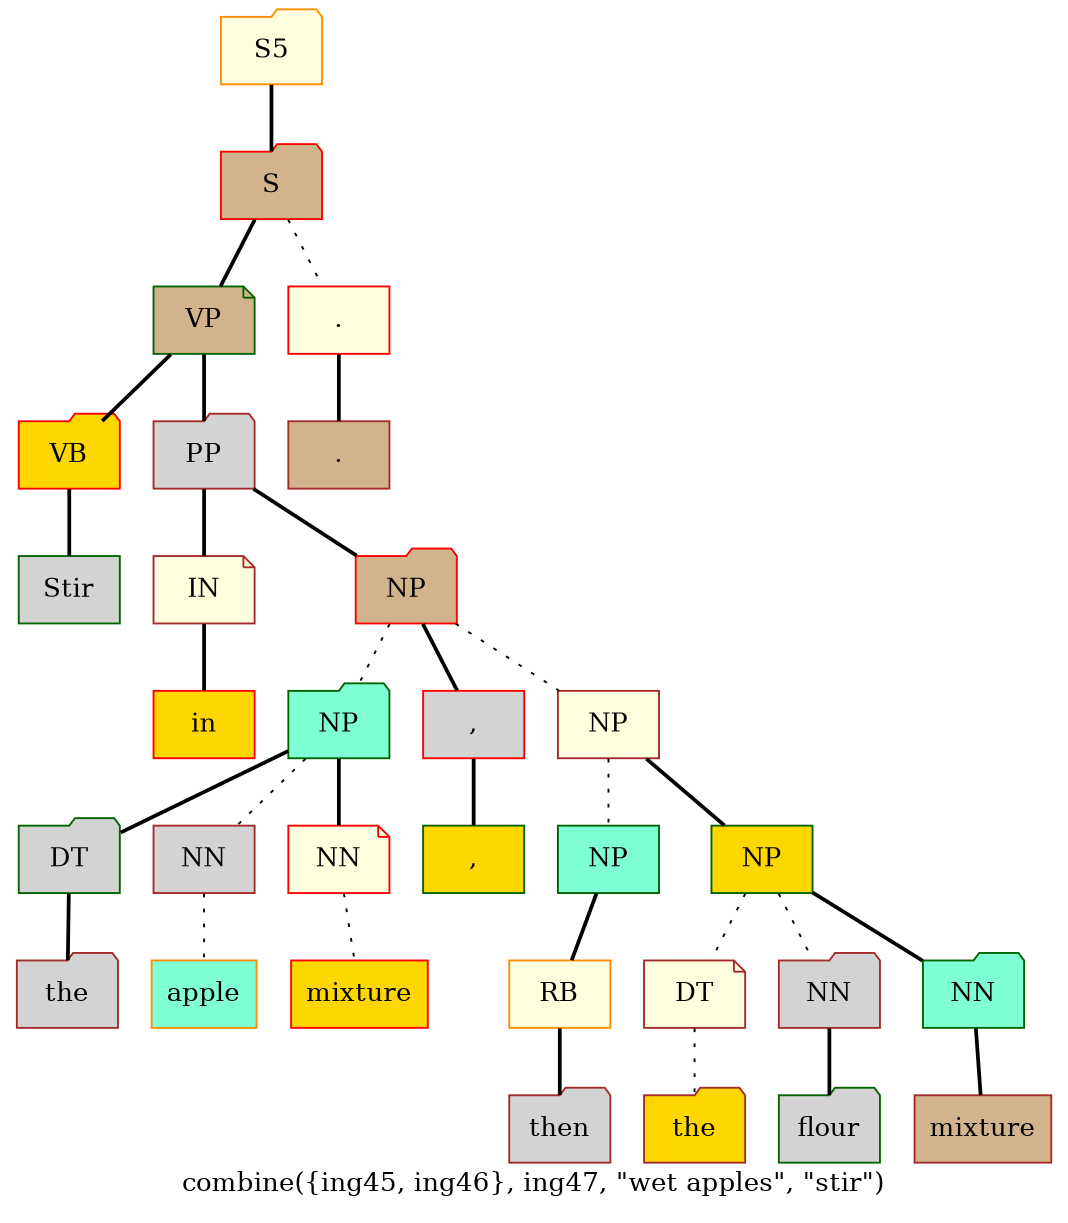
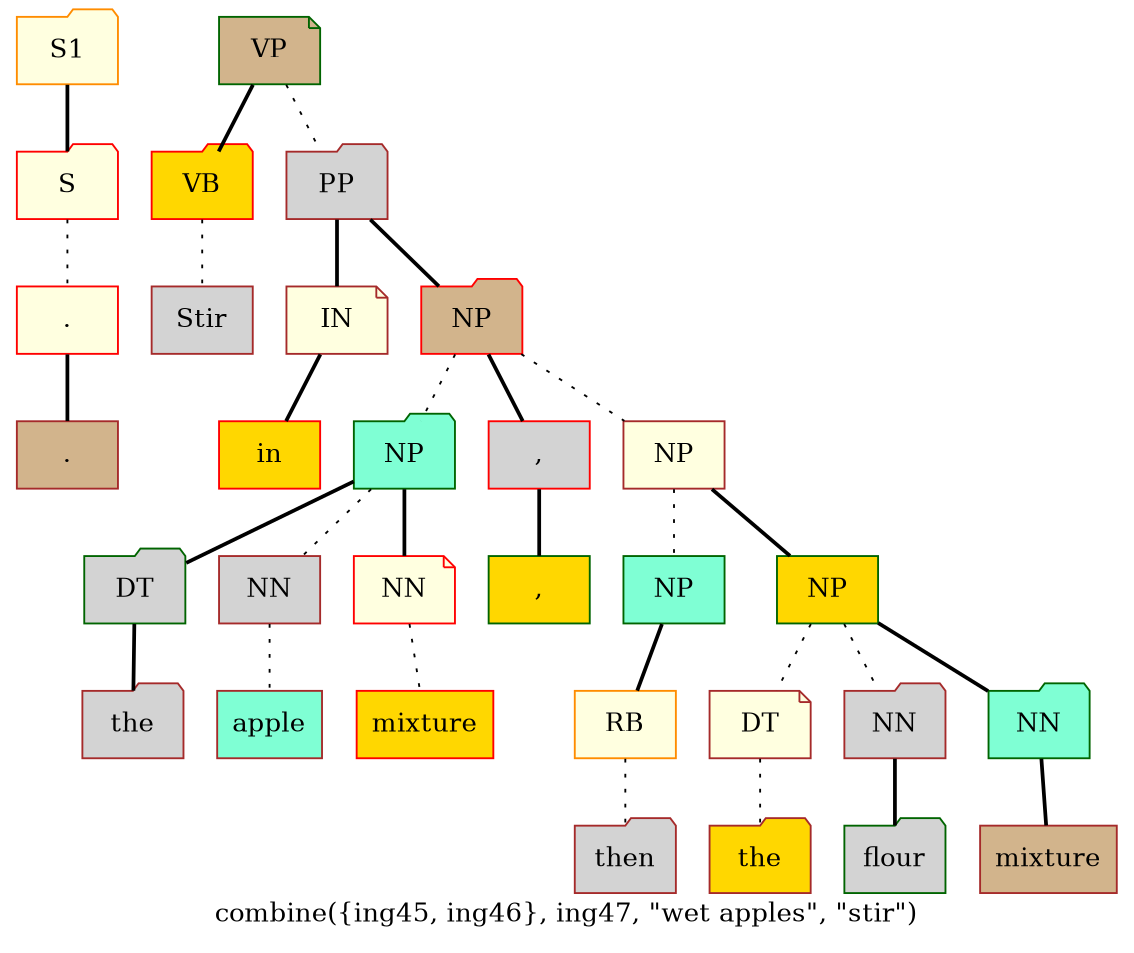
(271, 51) -> (67, 51)
(271, 185) -> (67, 185)
(238, 253) -> none
(204, 388) -> (303, 118)
(69, 523) -> (202, 253)
(69, 590) -> (202, 320)
(204, 994) -> (270, 725)
(560, 1062) -> (625, 792)
